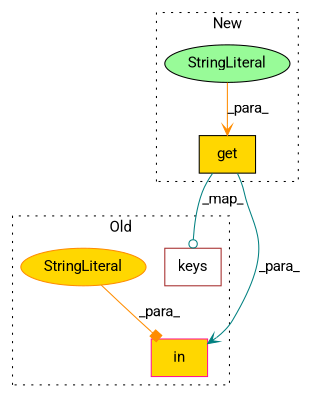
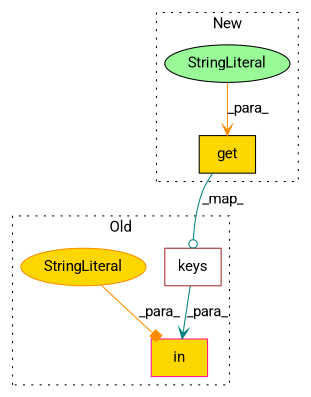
(258, 260) -> (187, 307)
